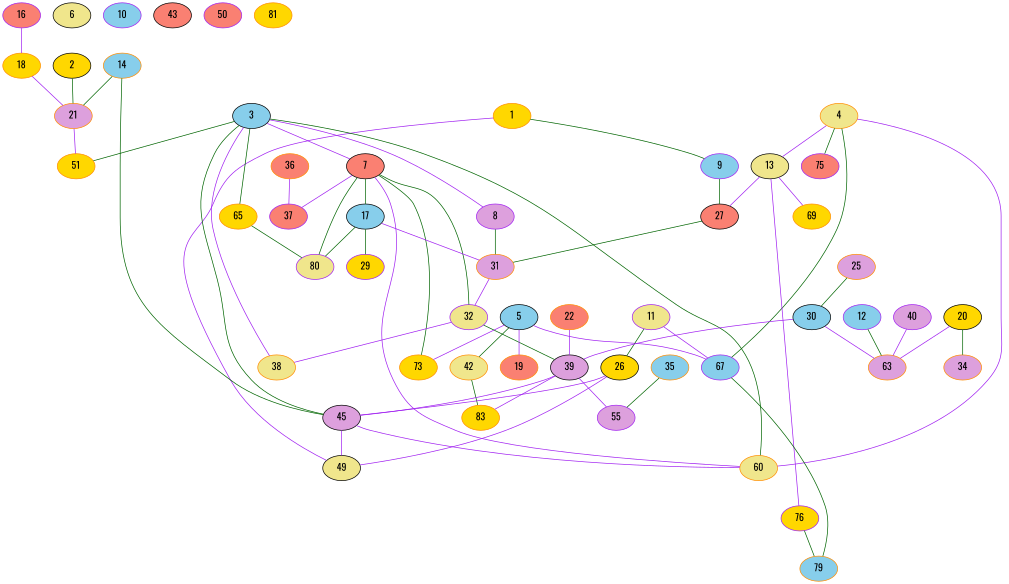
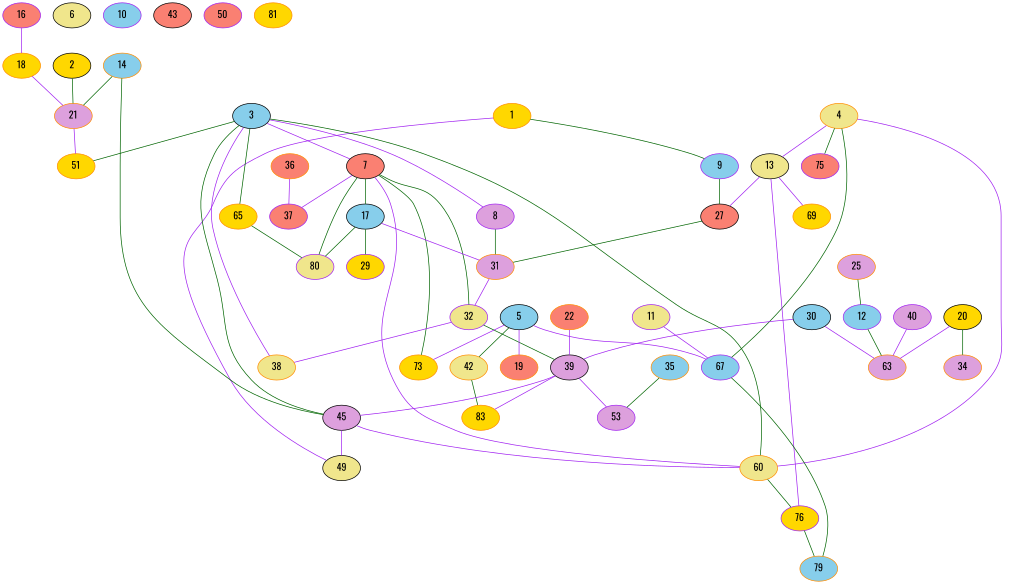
(834, 292) -> (859, 292)
(620, 367) -> none
(616, 418) -> (616, 418)
none -> (779, 493)
